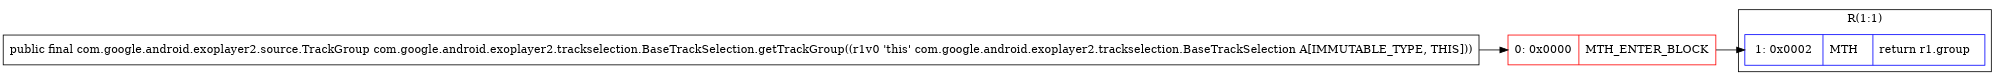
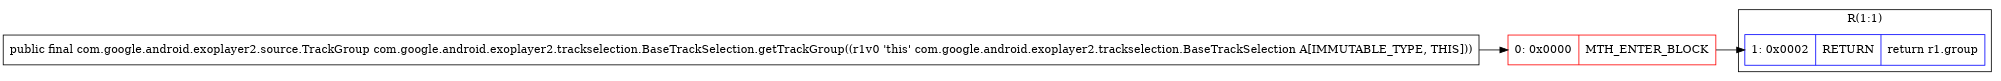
(1844, 50) -> (1848, 50)
